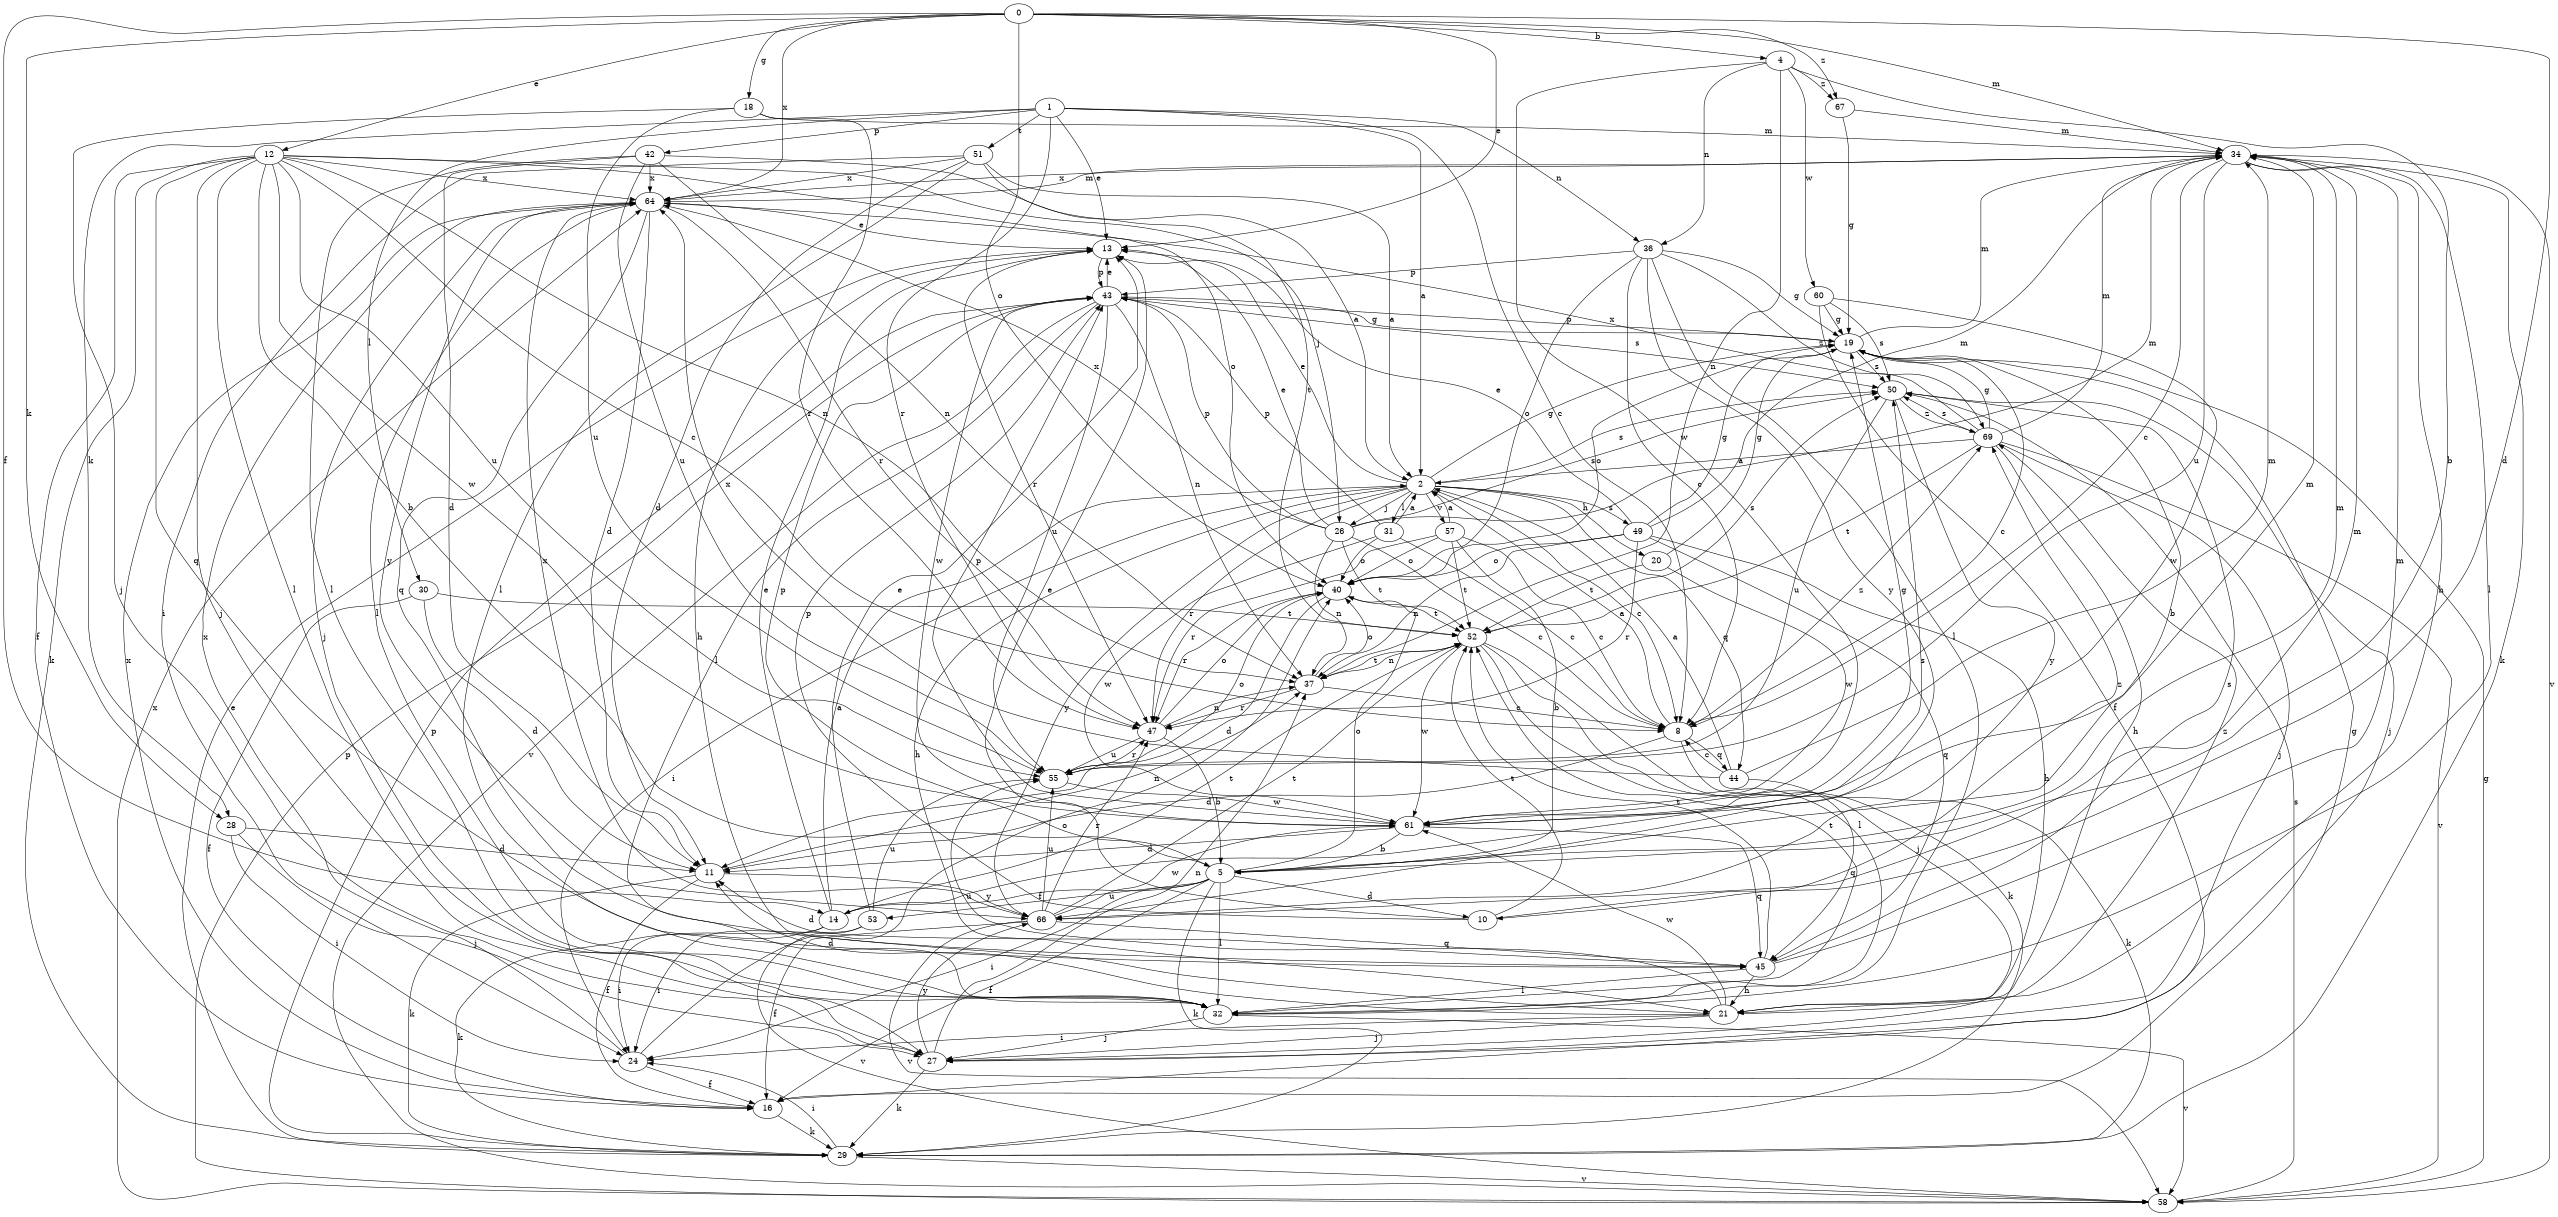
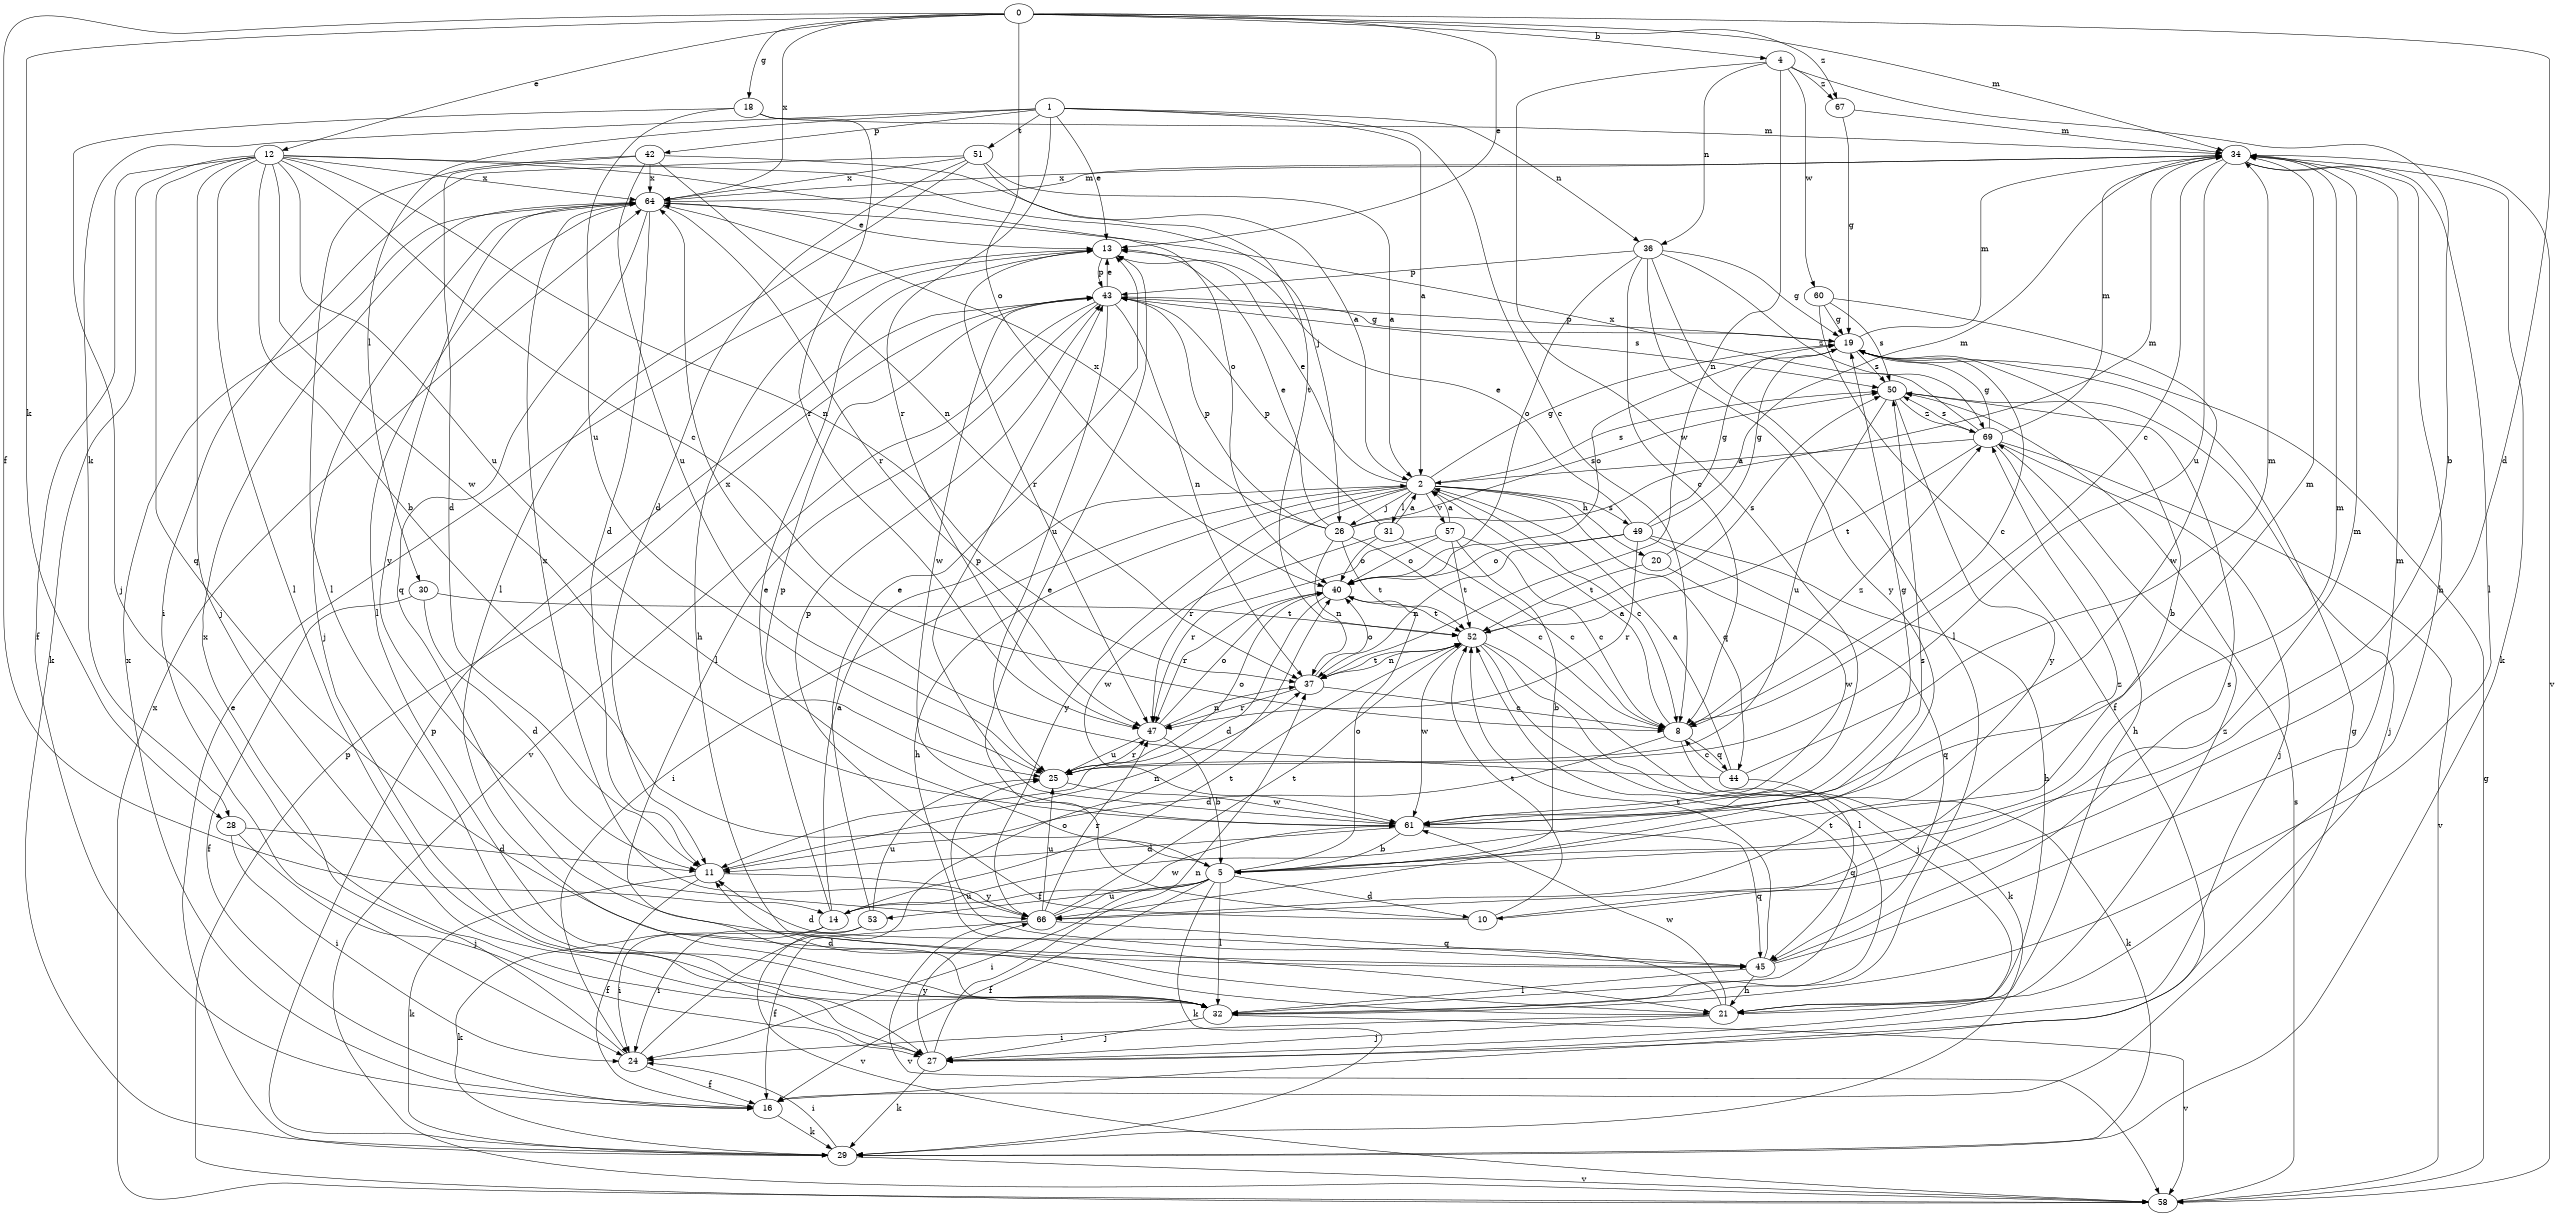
(1054, 779) -> (1054, 779)
